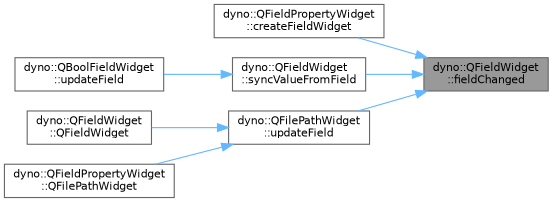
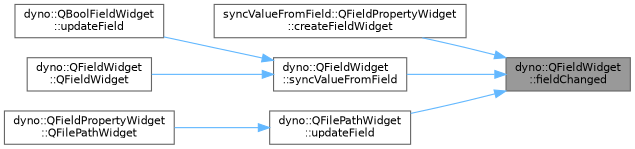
(299, 21) -> (340, 21)
(185, 128) -> (207, 74)
